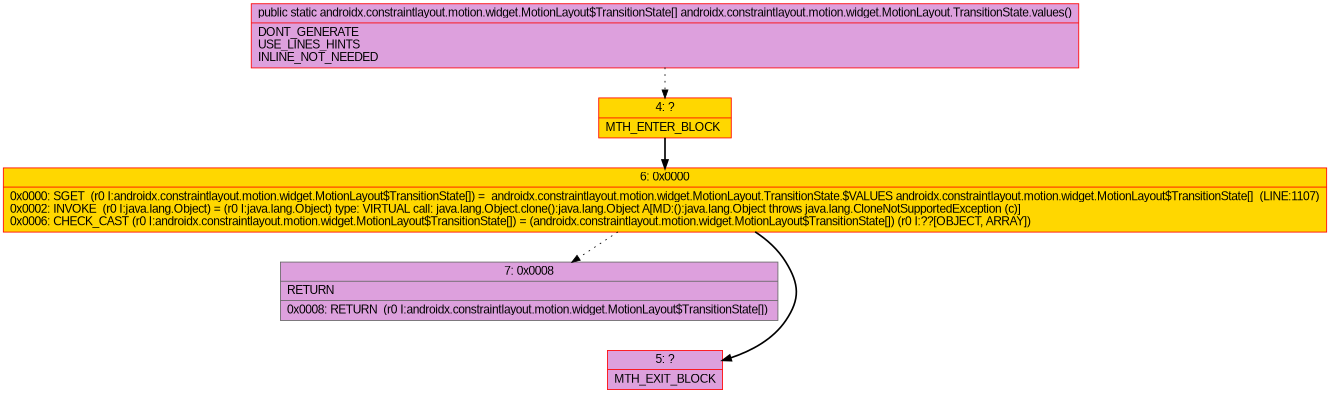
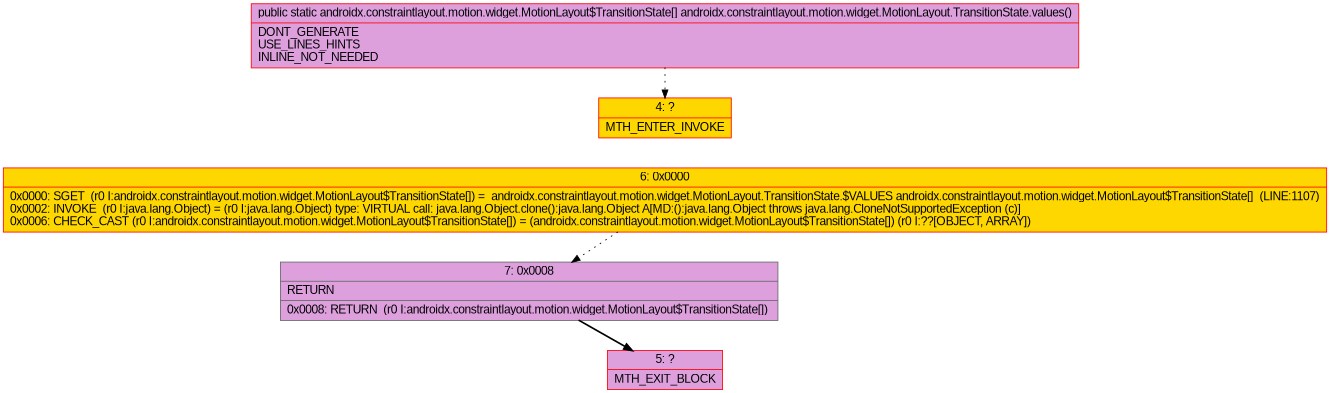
(663, 128) -> (665, 128)
(665, 149) -> none
(794, 303) -> (602, 333)
